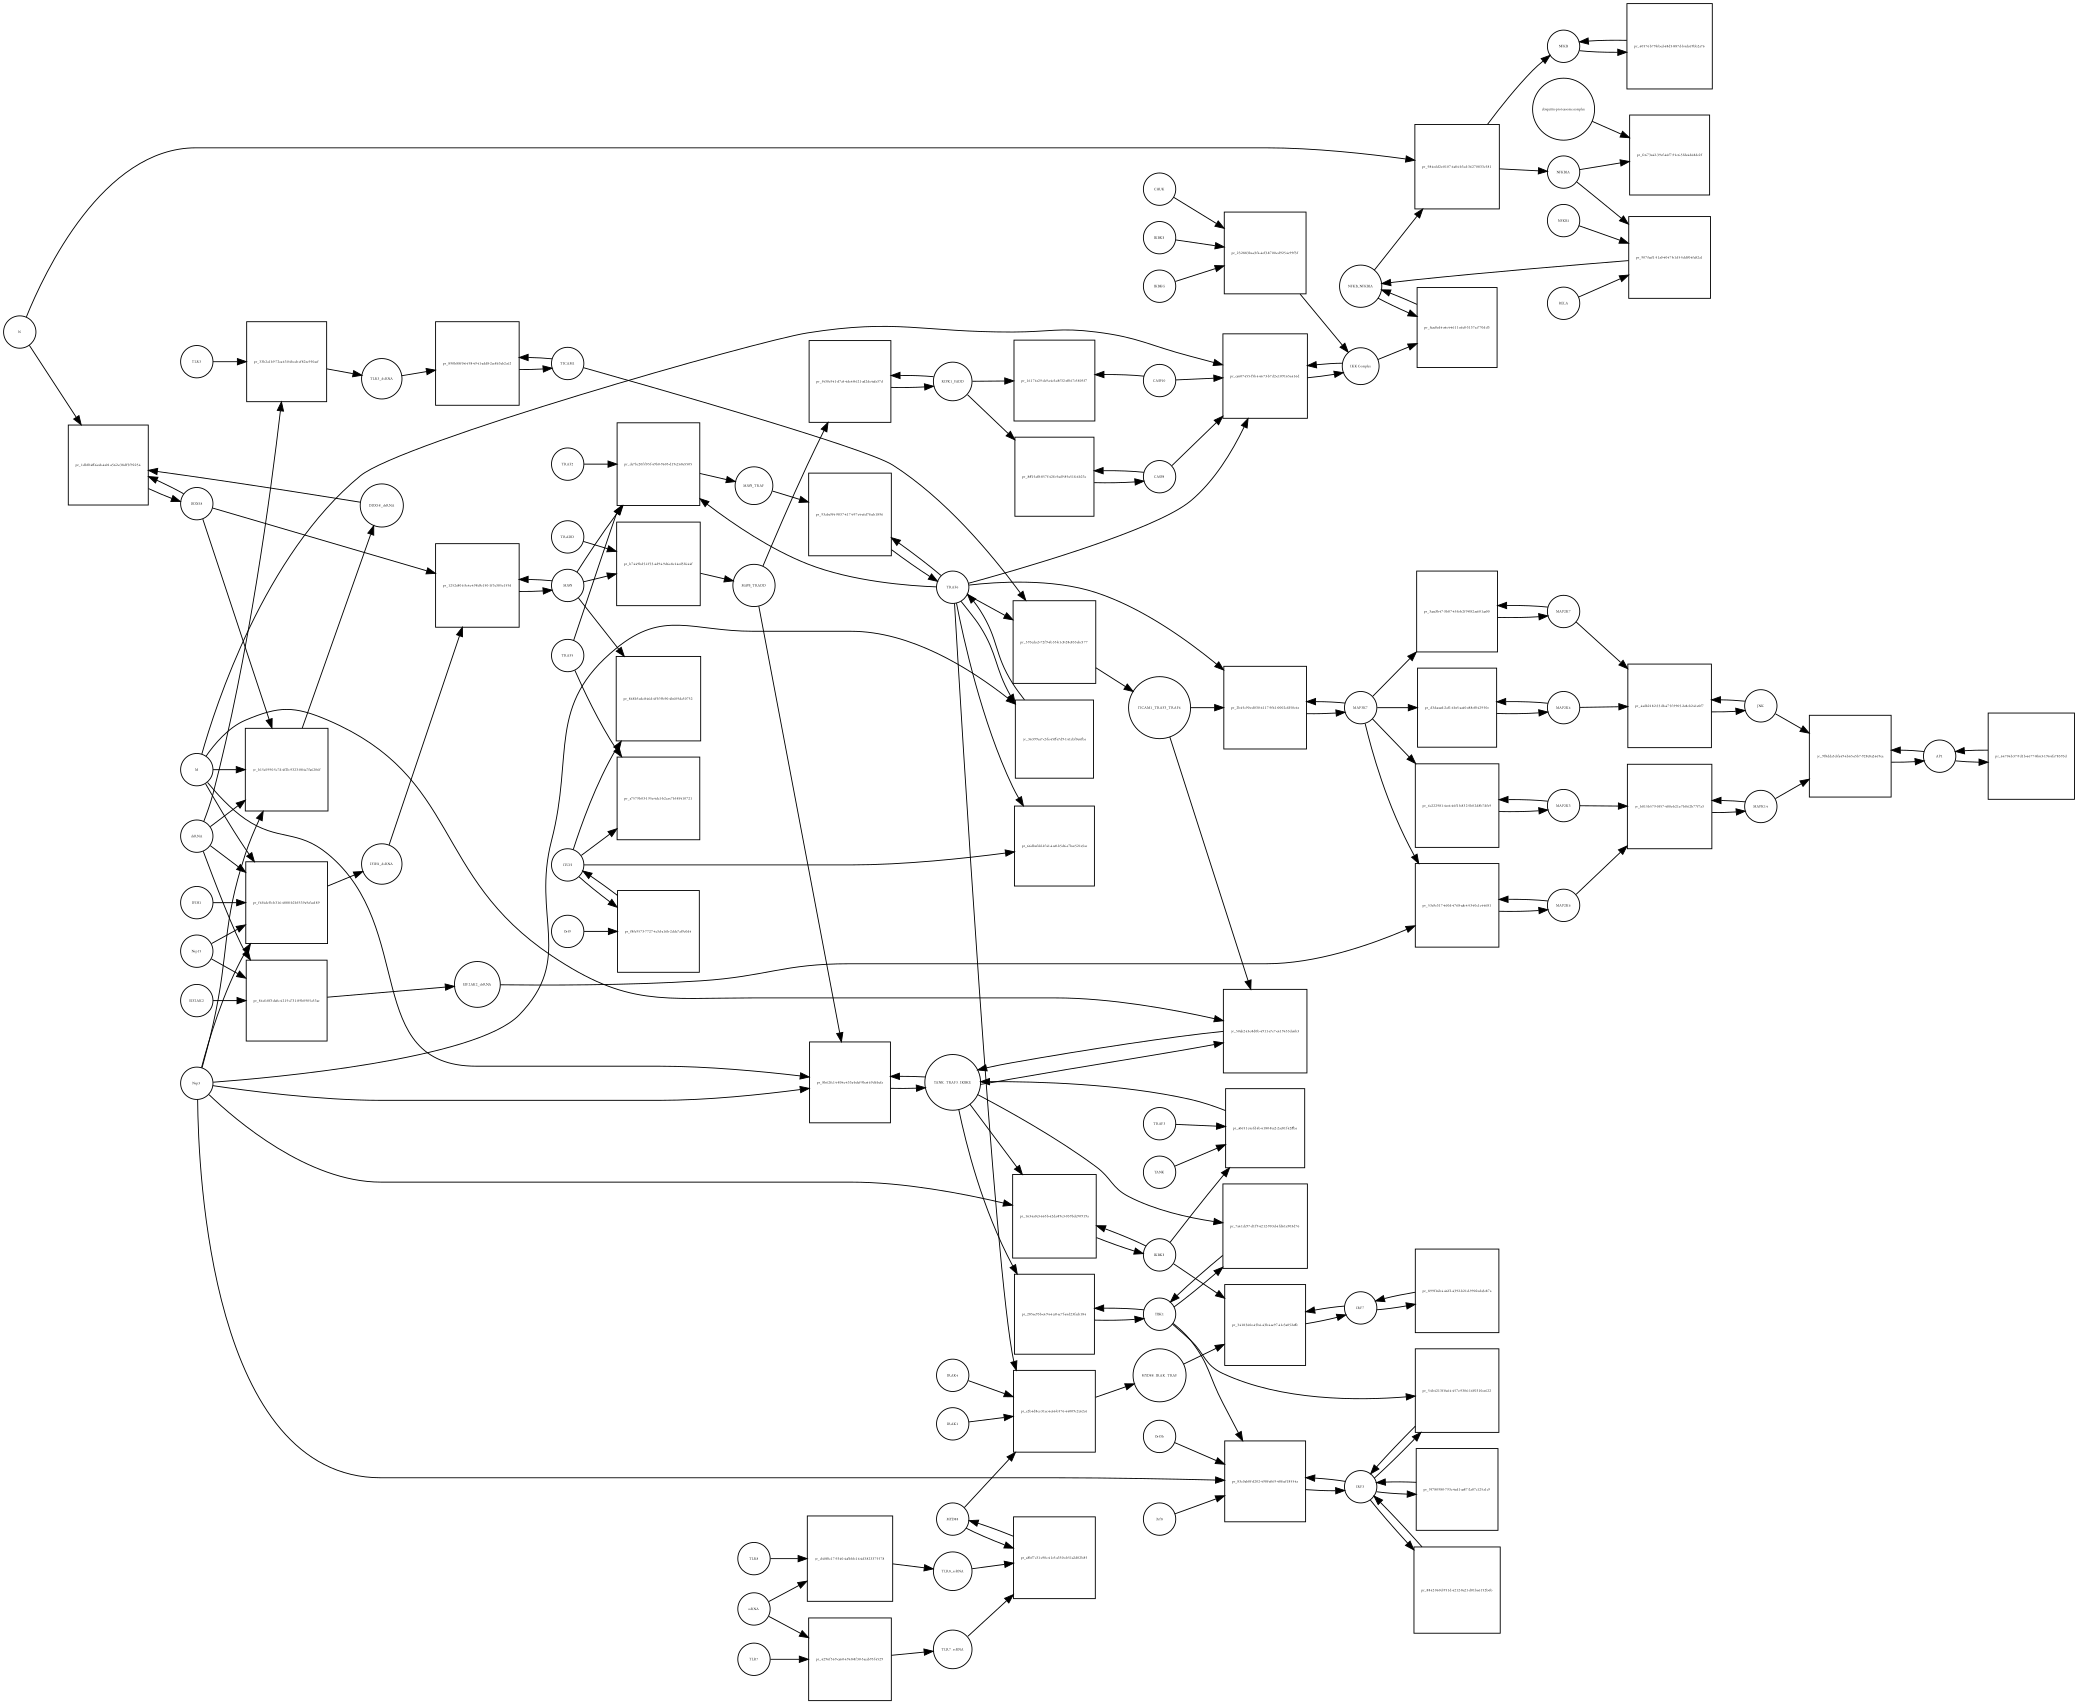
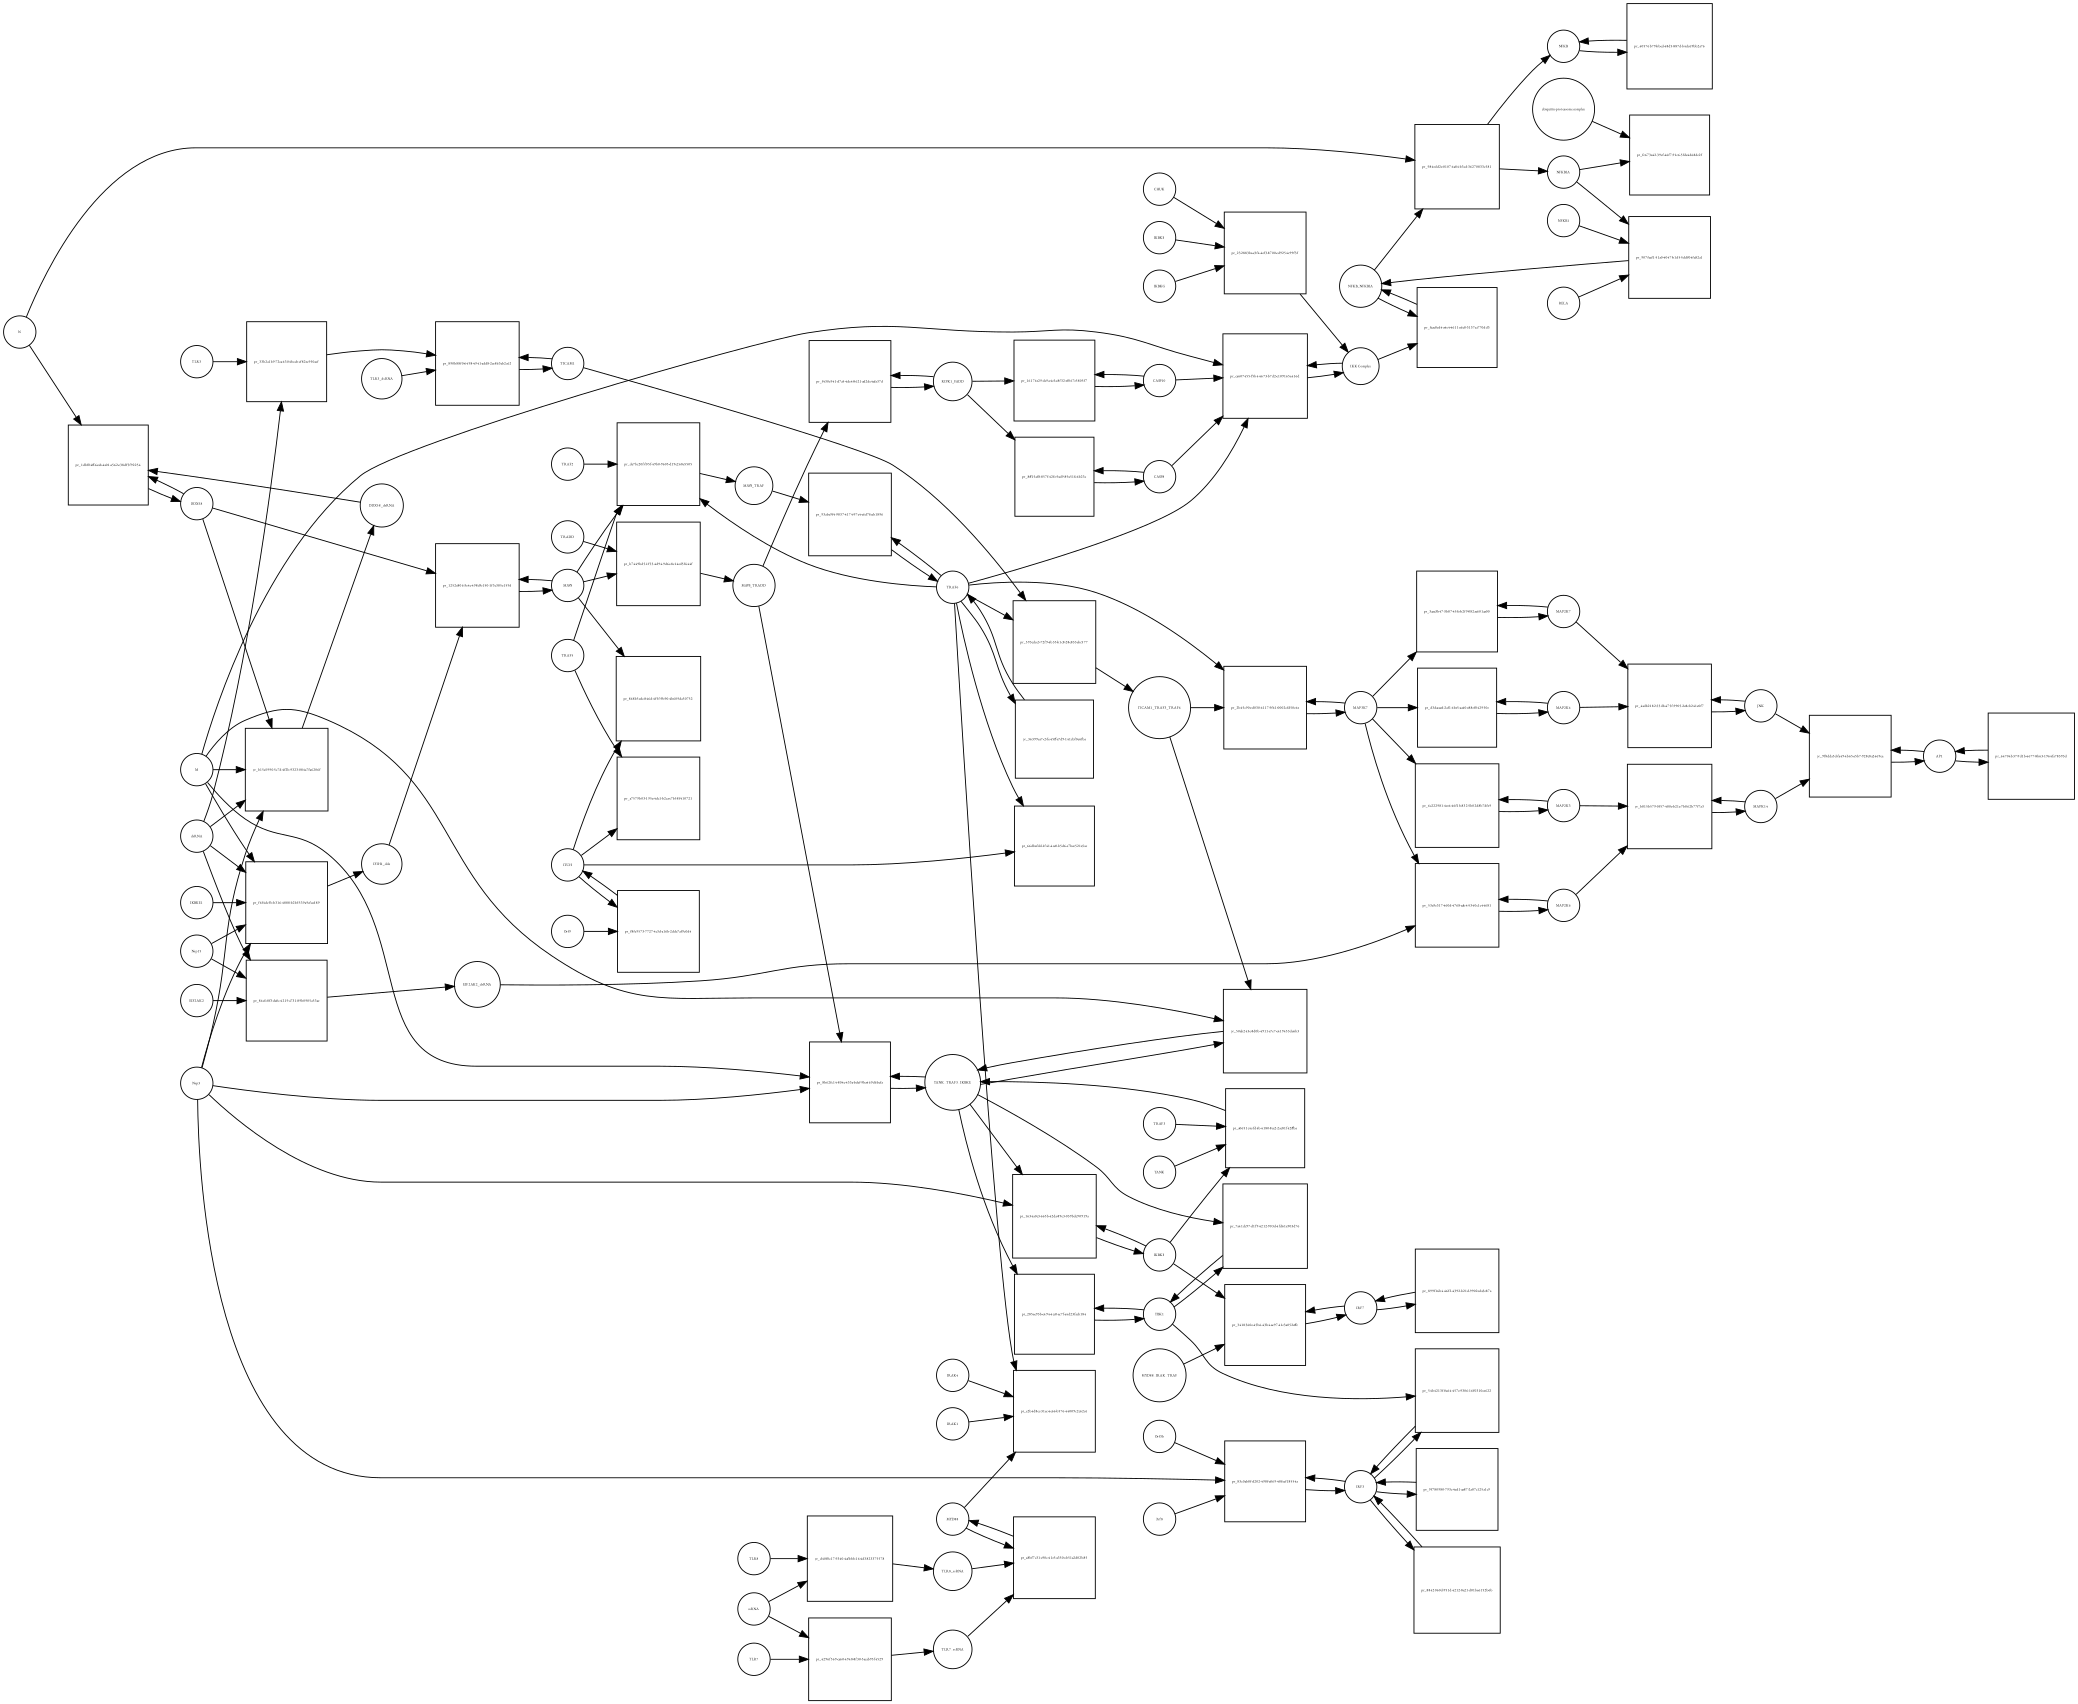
(340, 371) -> (377, 350)
none -> (1115, 387)
(562, 779) -> none
(382, 864) -> (382, 864)
(197, 903) -> (197, 903)
(1210, 1375) -> none
(1111, 1392) -> none
